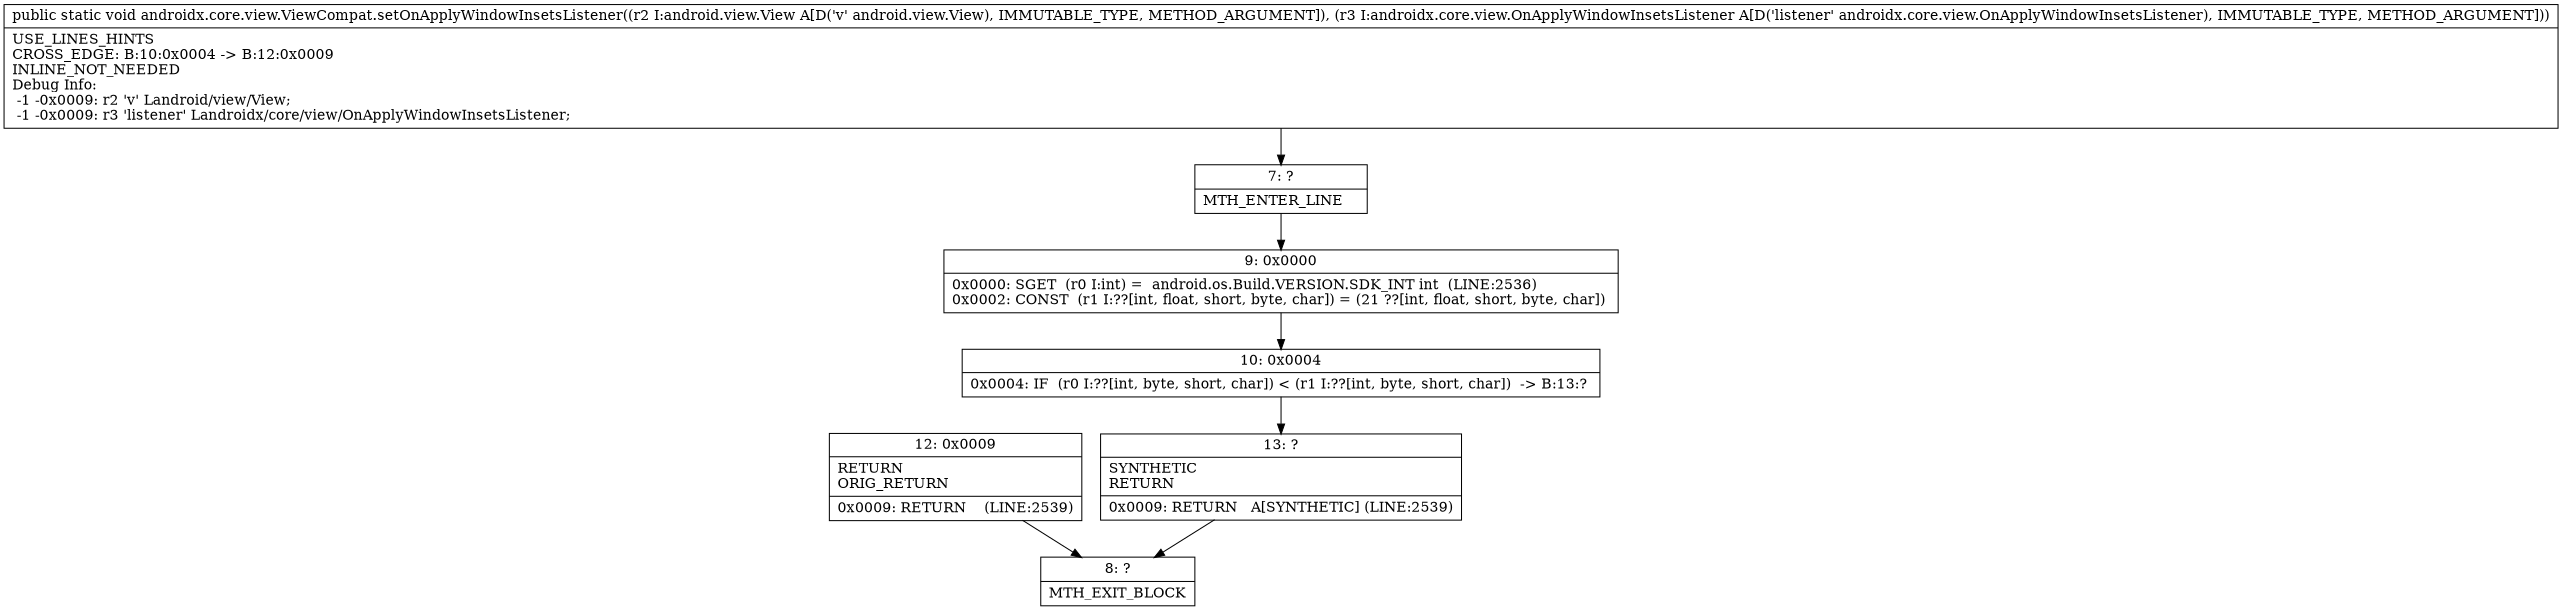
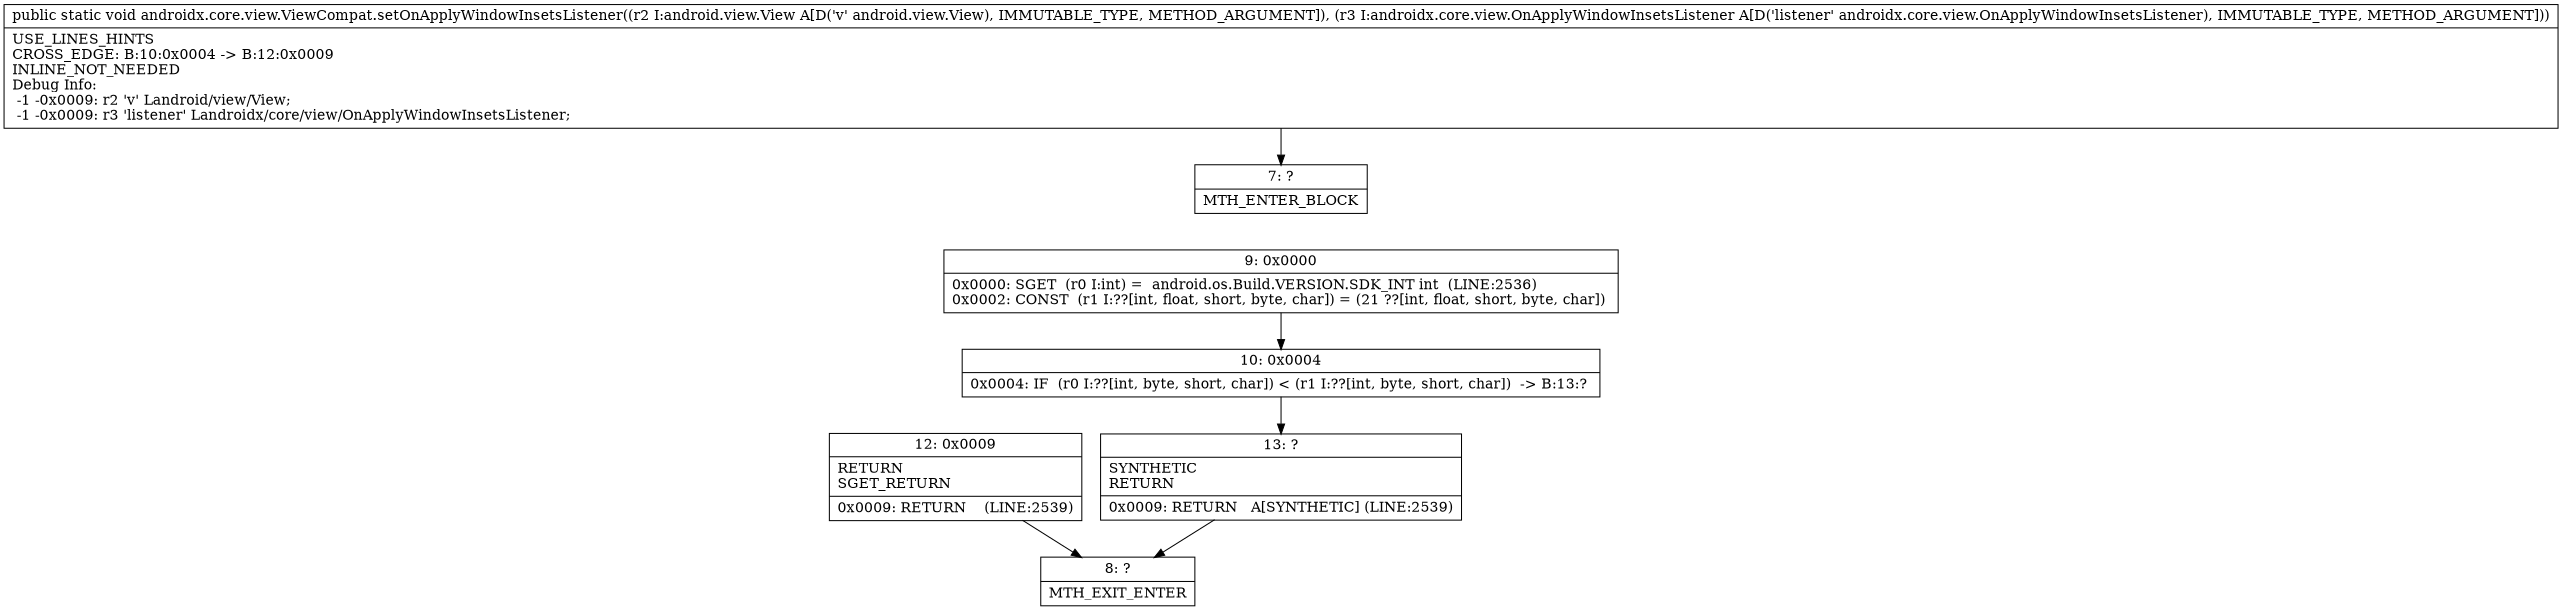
(1273, 201) -> (1281, 201)
(1281, 227) -> none
(893, 484) -> (894, 484)
(1118, 593) -> (1118, 593)
